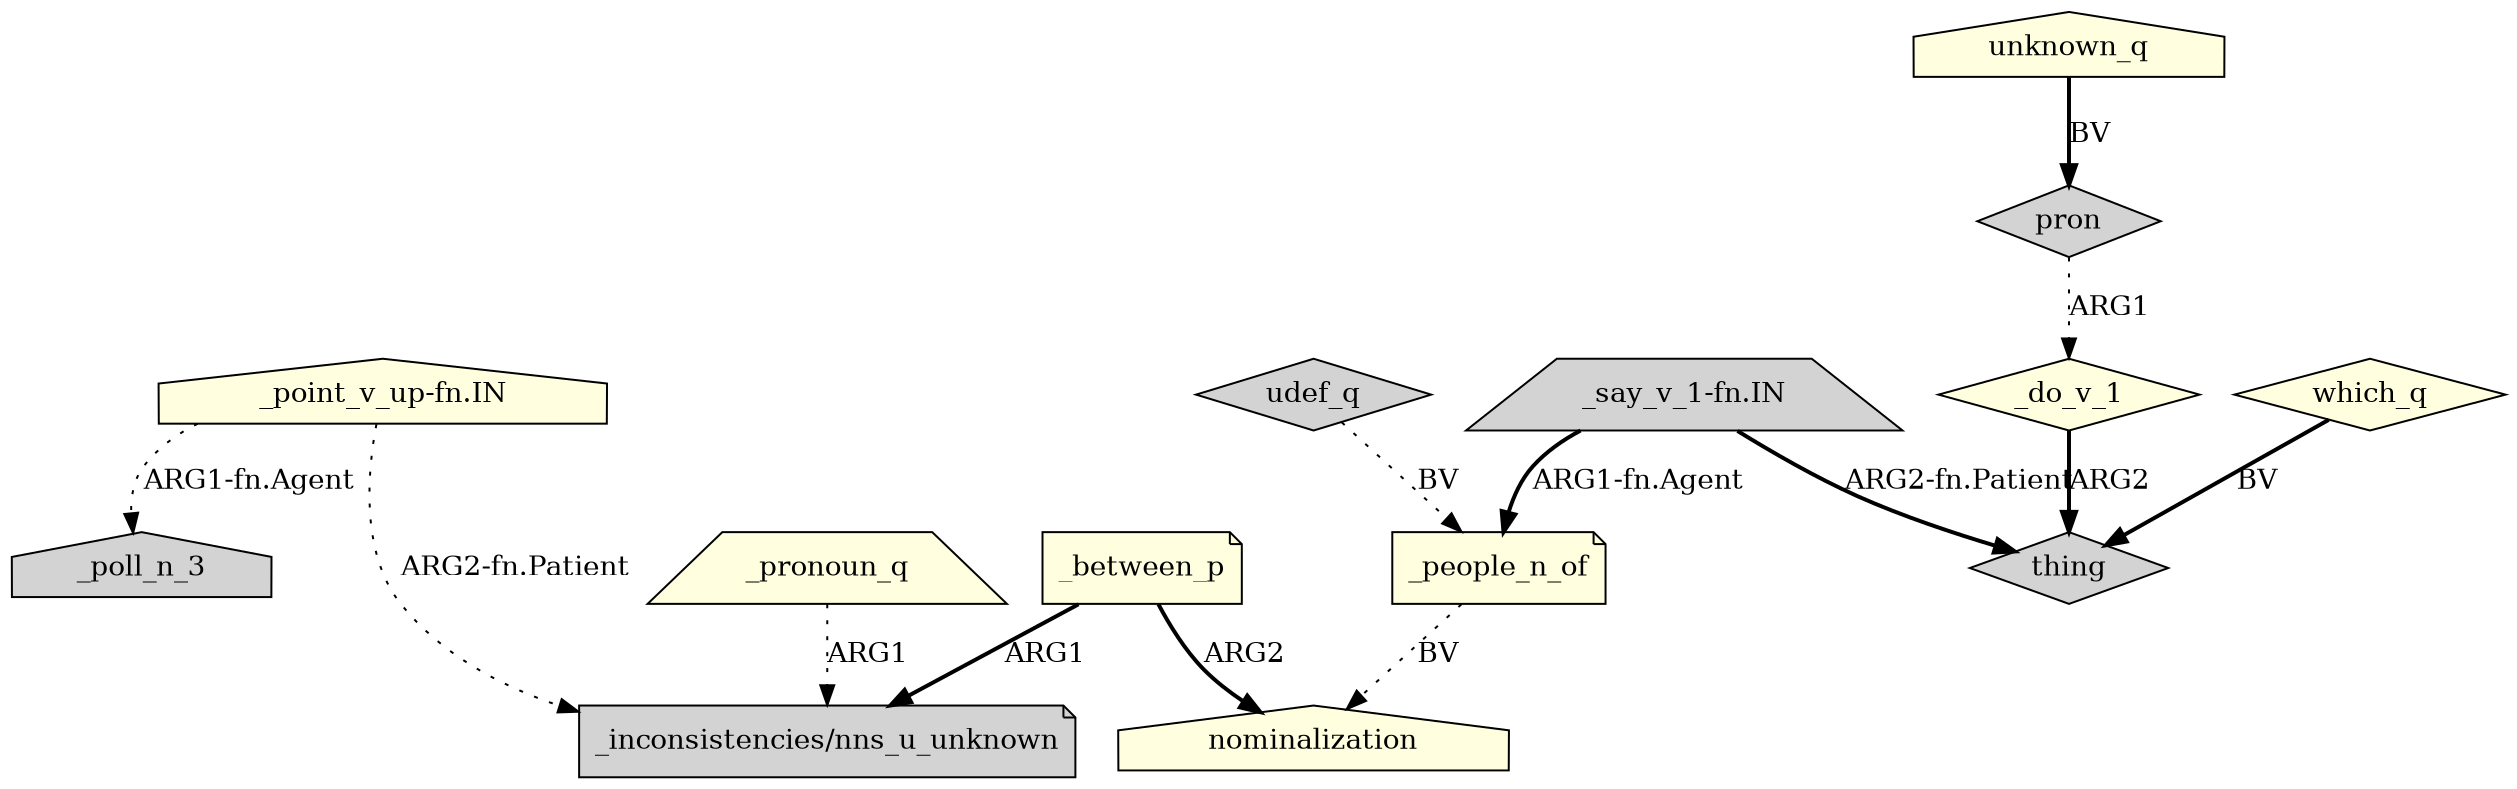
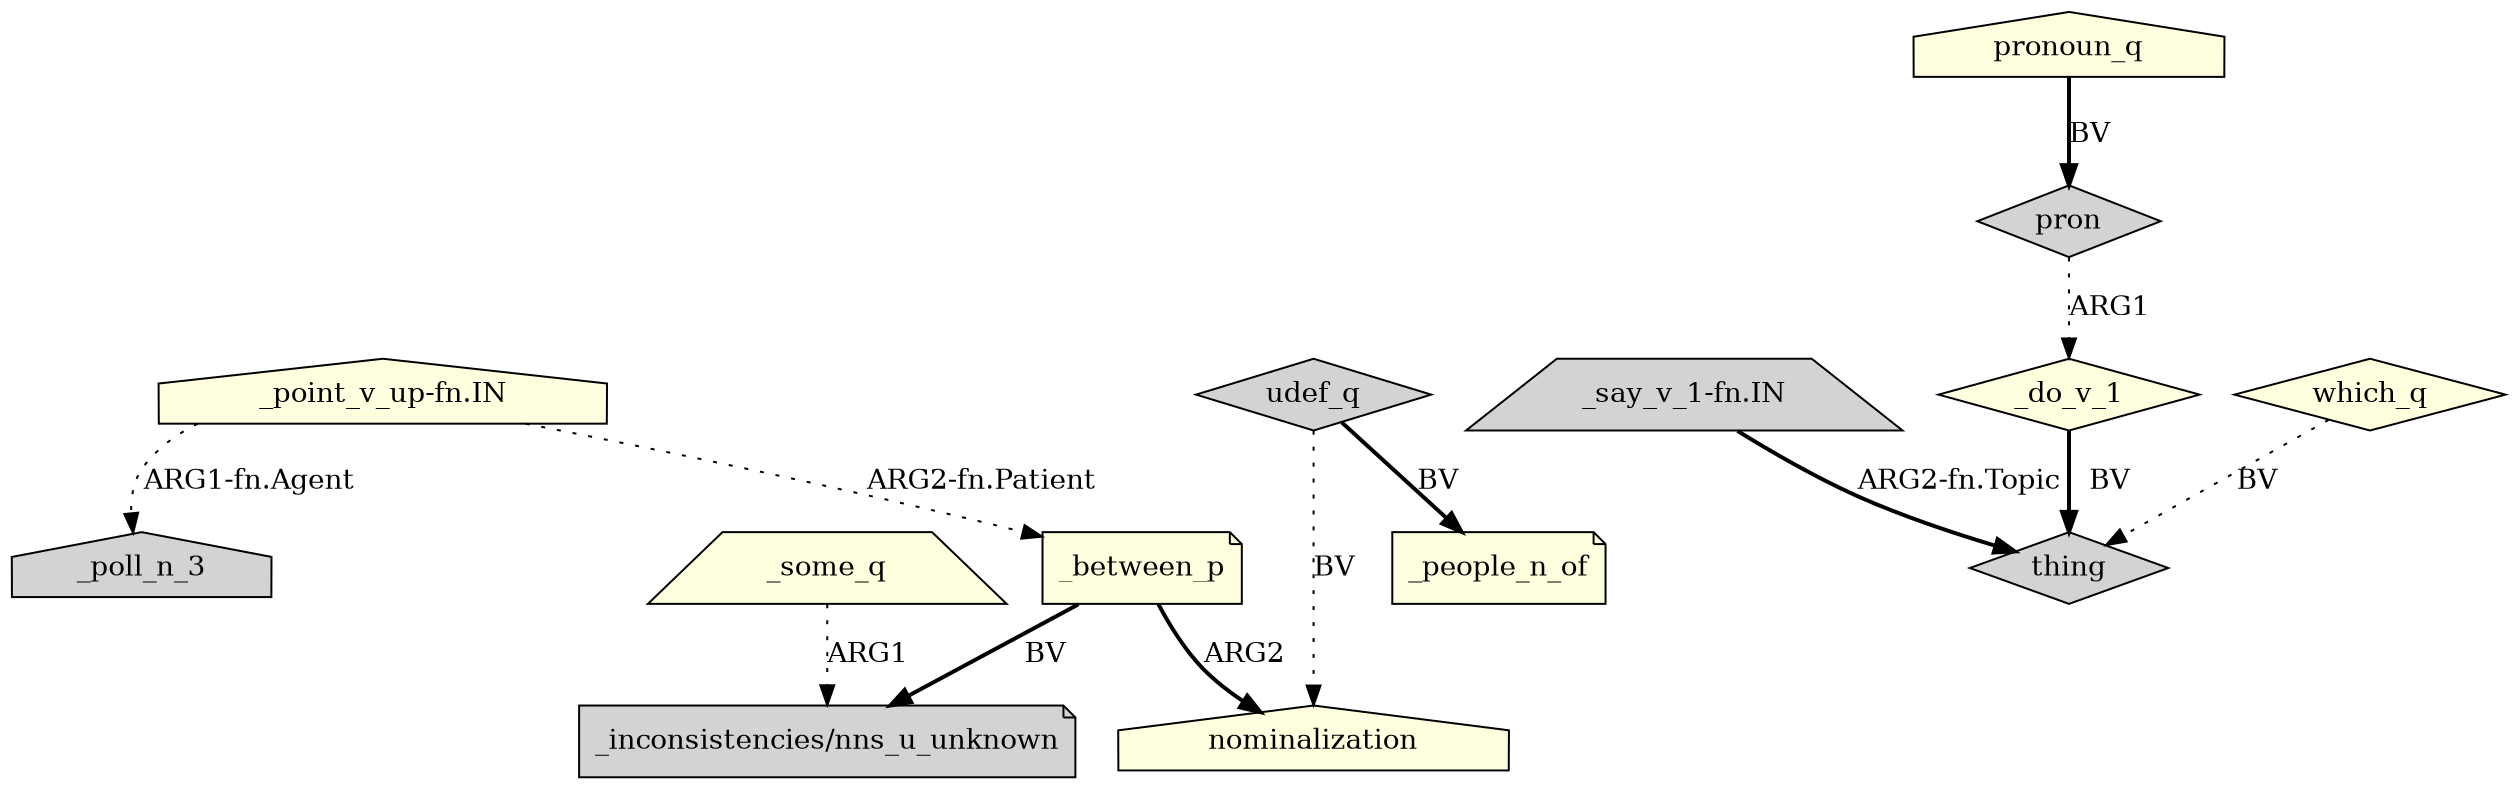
(2069, 48) -> (2069, 48)
(1535, 464) -> none
(1394, 470) -> (1394, 470)
(2226, 477) -> (2226, 477)
(1959, 481) -> (1959, 481)
(2110, 481) -> (2110, 481)
(827, 568) -> (827, 568)
(402, 605) -> (775, 475)
(1412, 650) -> (1314, 558)
(1045, 655) -> (1045, 655)
